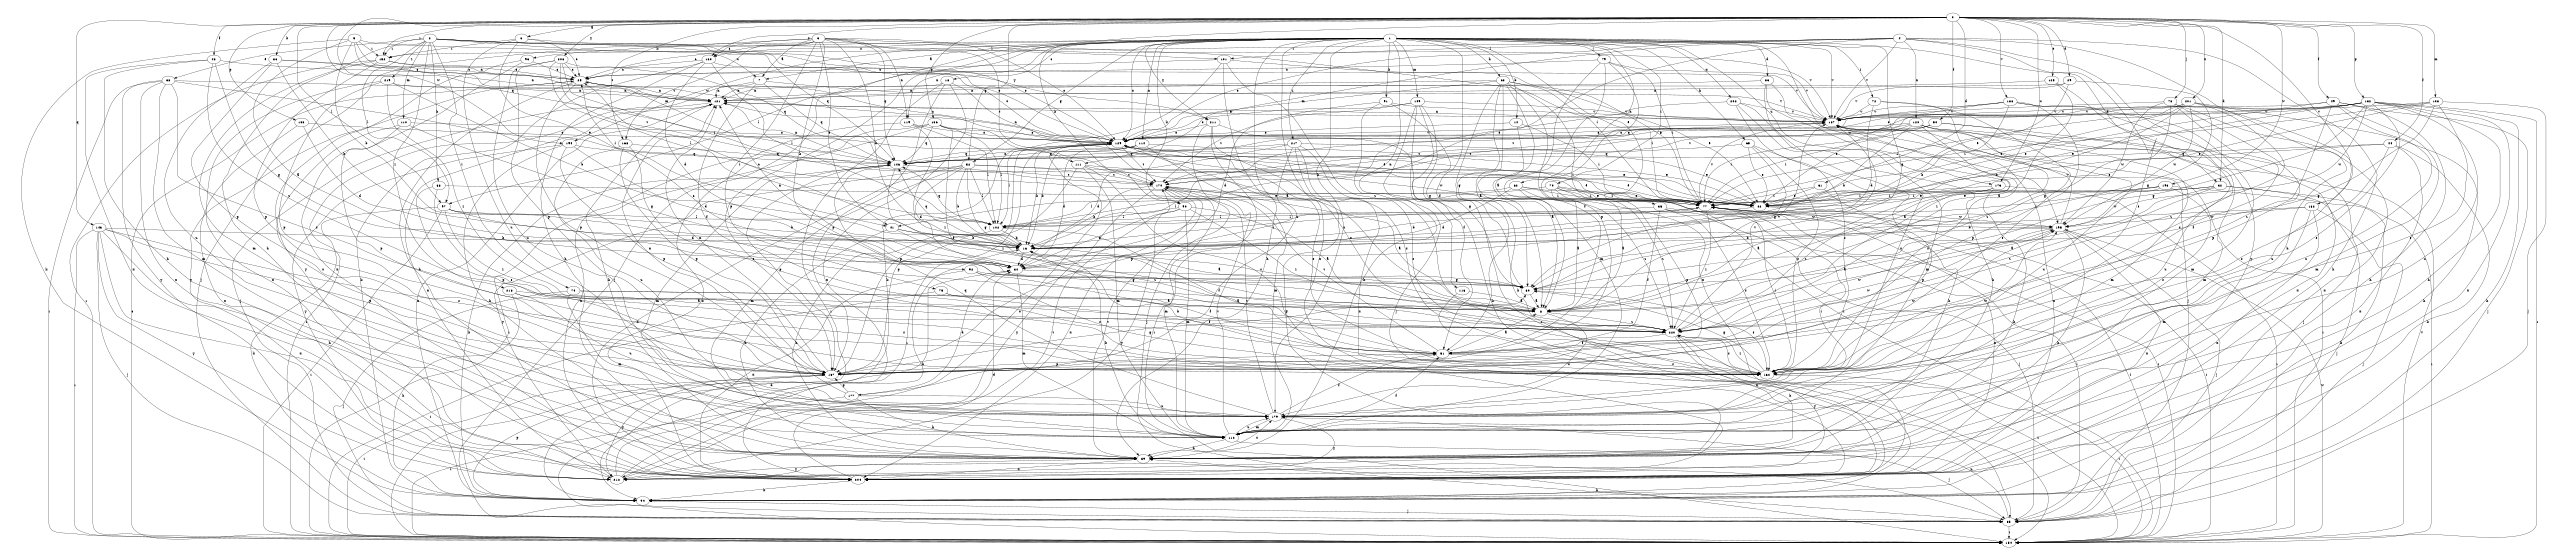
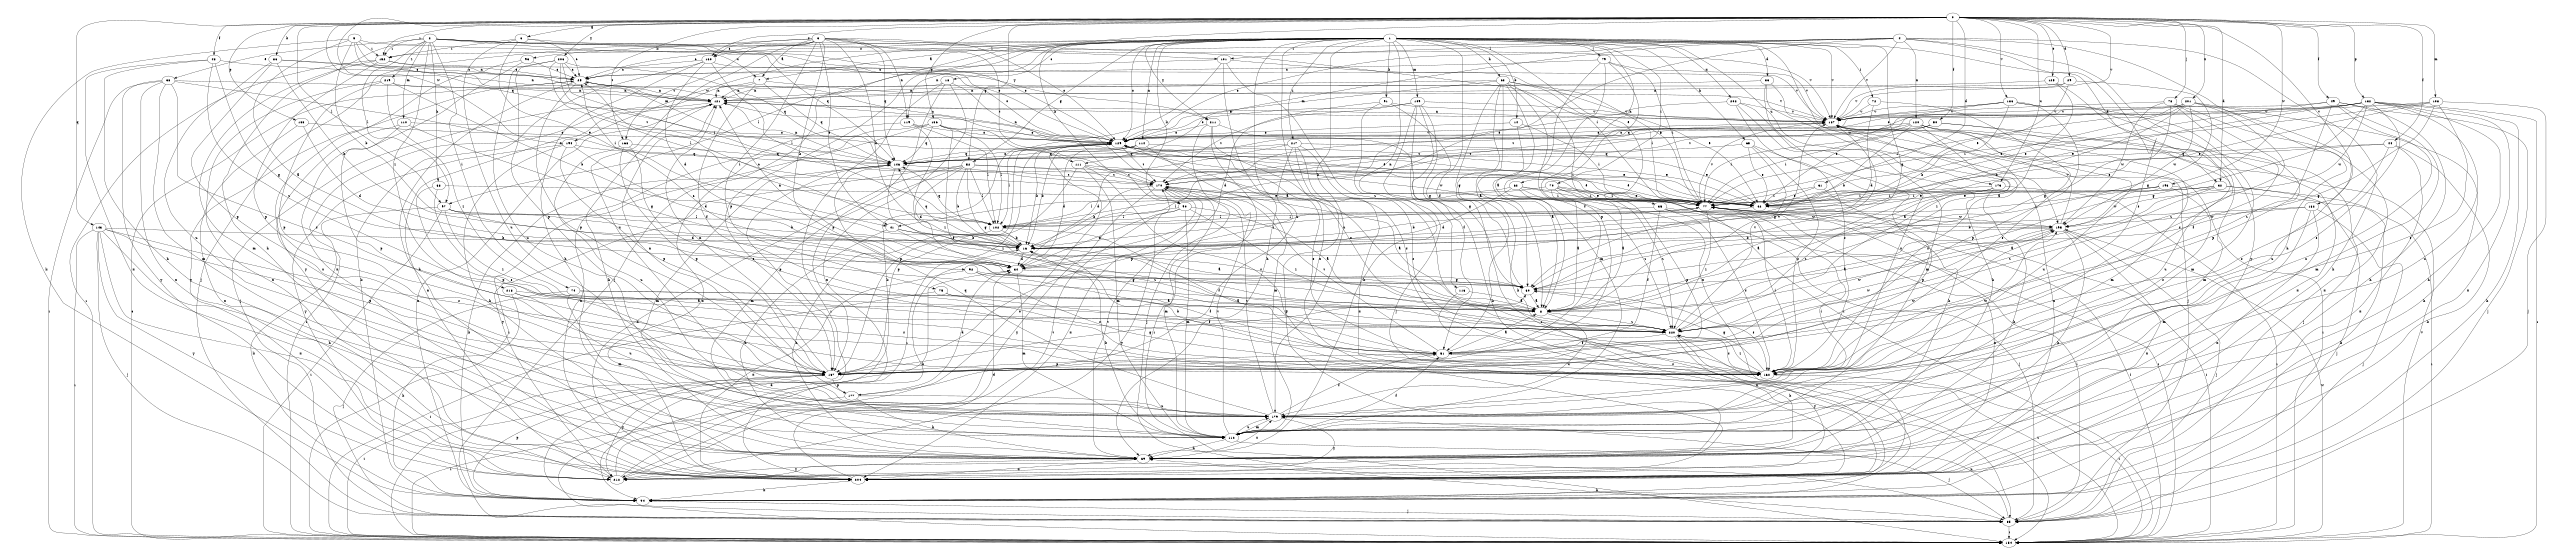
(2075, 112) -> (2079, 85)
(1932, 235) -> none
none -> (729, 355)
(843, 386) -> (837, 387)
